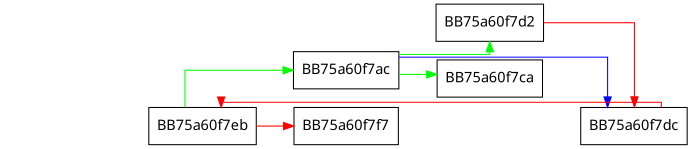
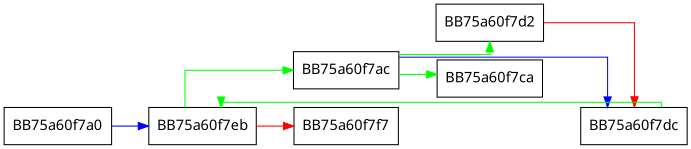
(444, 102) -> (444, 102)
none -> (58, 126)
